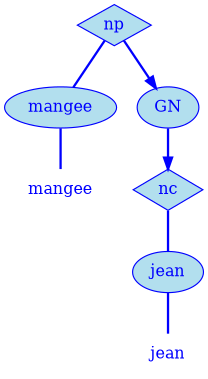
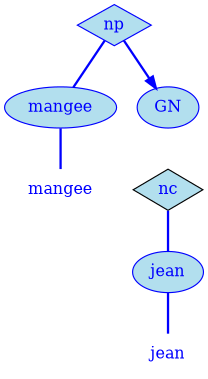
(168, 143) -> none
(168, 190) -> (168, 190)
